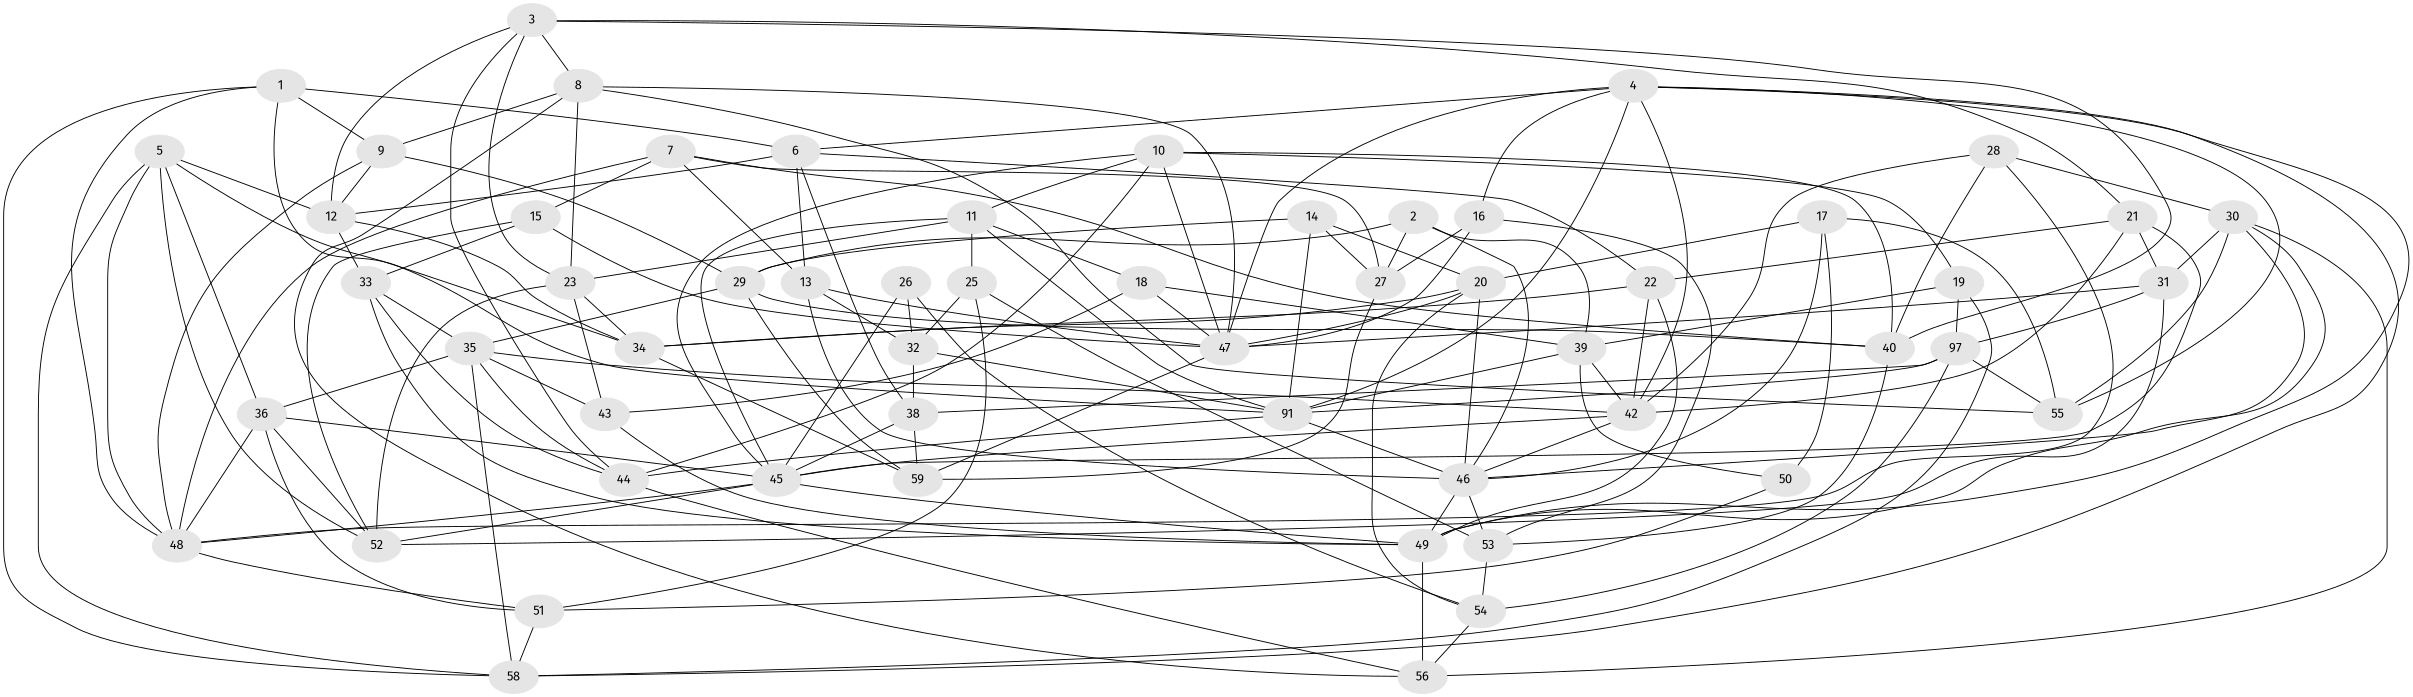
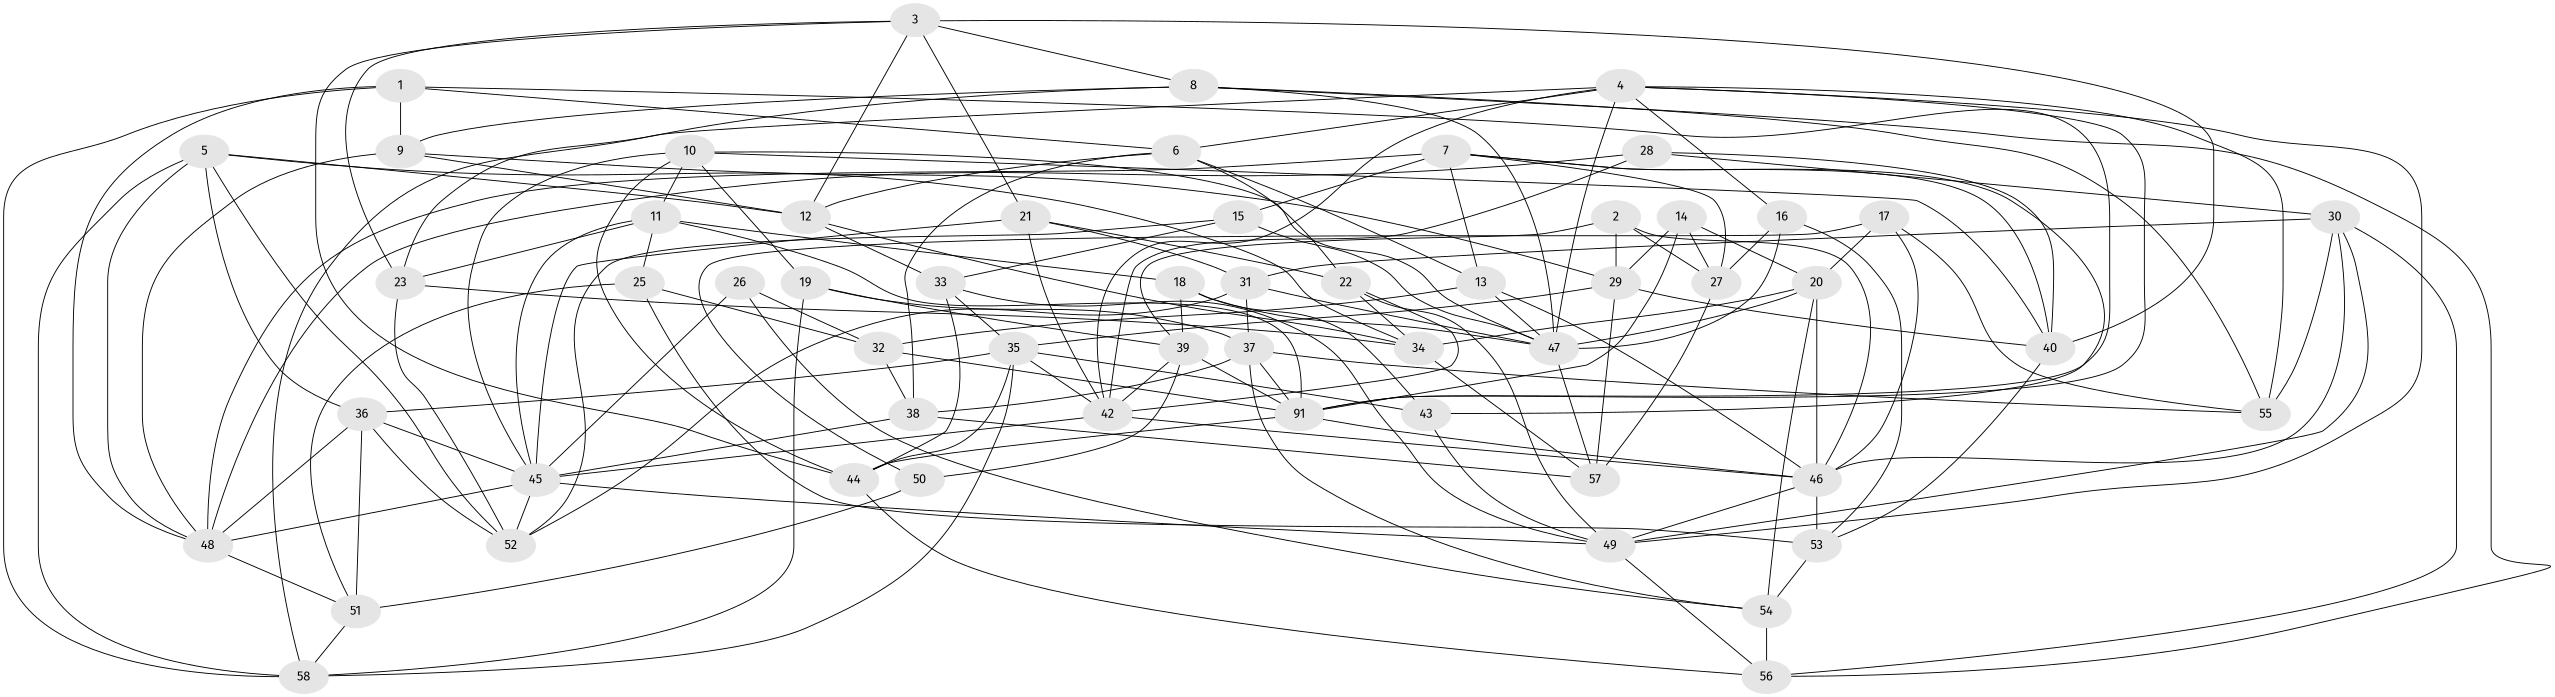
(588, 349) -> (2104, 312)
(1955, 349) -> (1249, 349)
(918, 480) -> (1595, 480)
